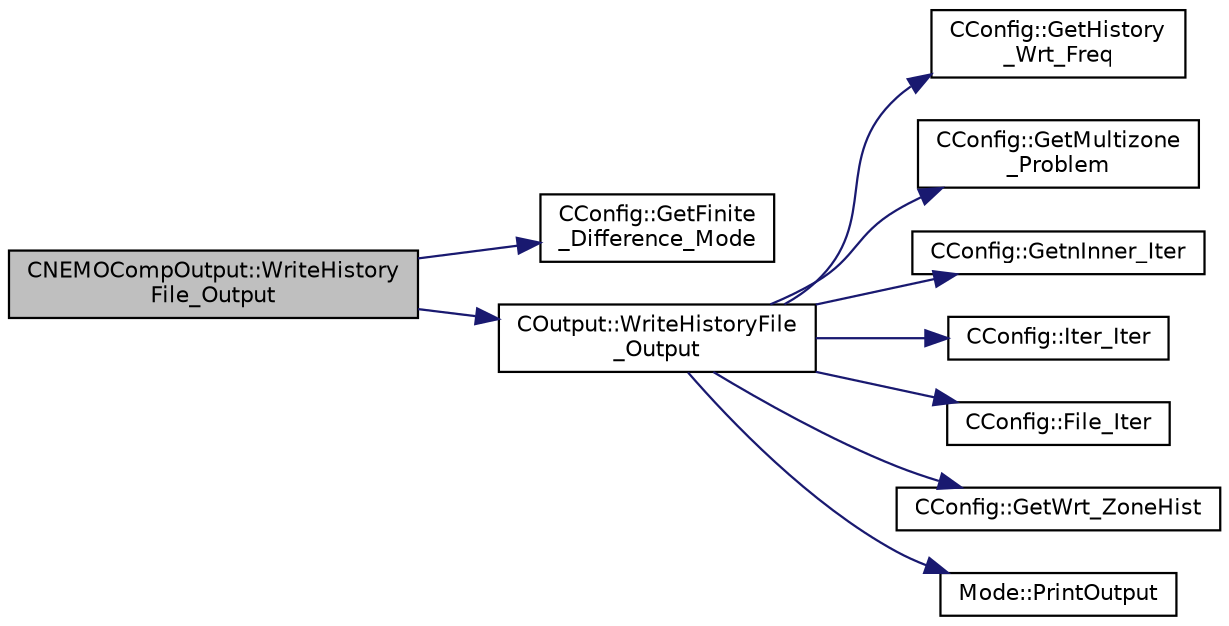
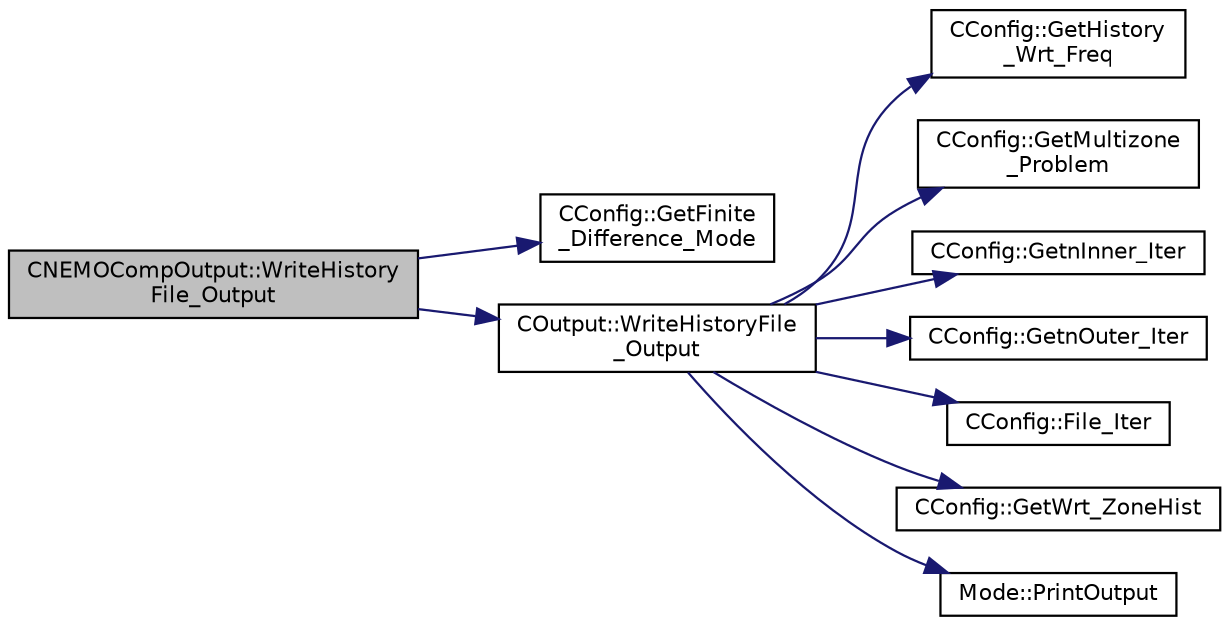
(1058, 338) -> (1058, 338)
